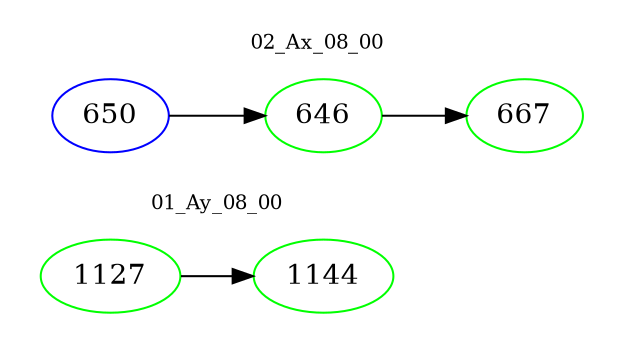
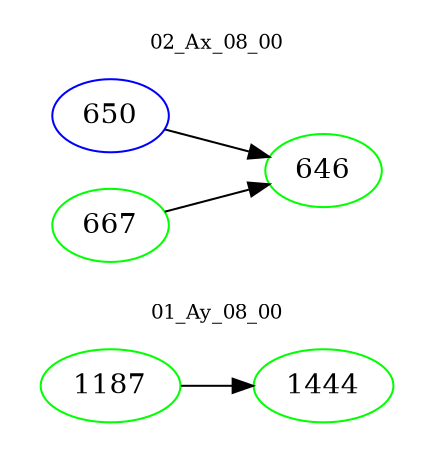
(414, 116) -> (207, 201)
(111, 276) -> (111, 386)
(324, 276) -> (324, 386)
